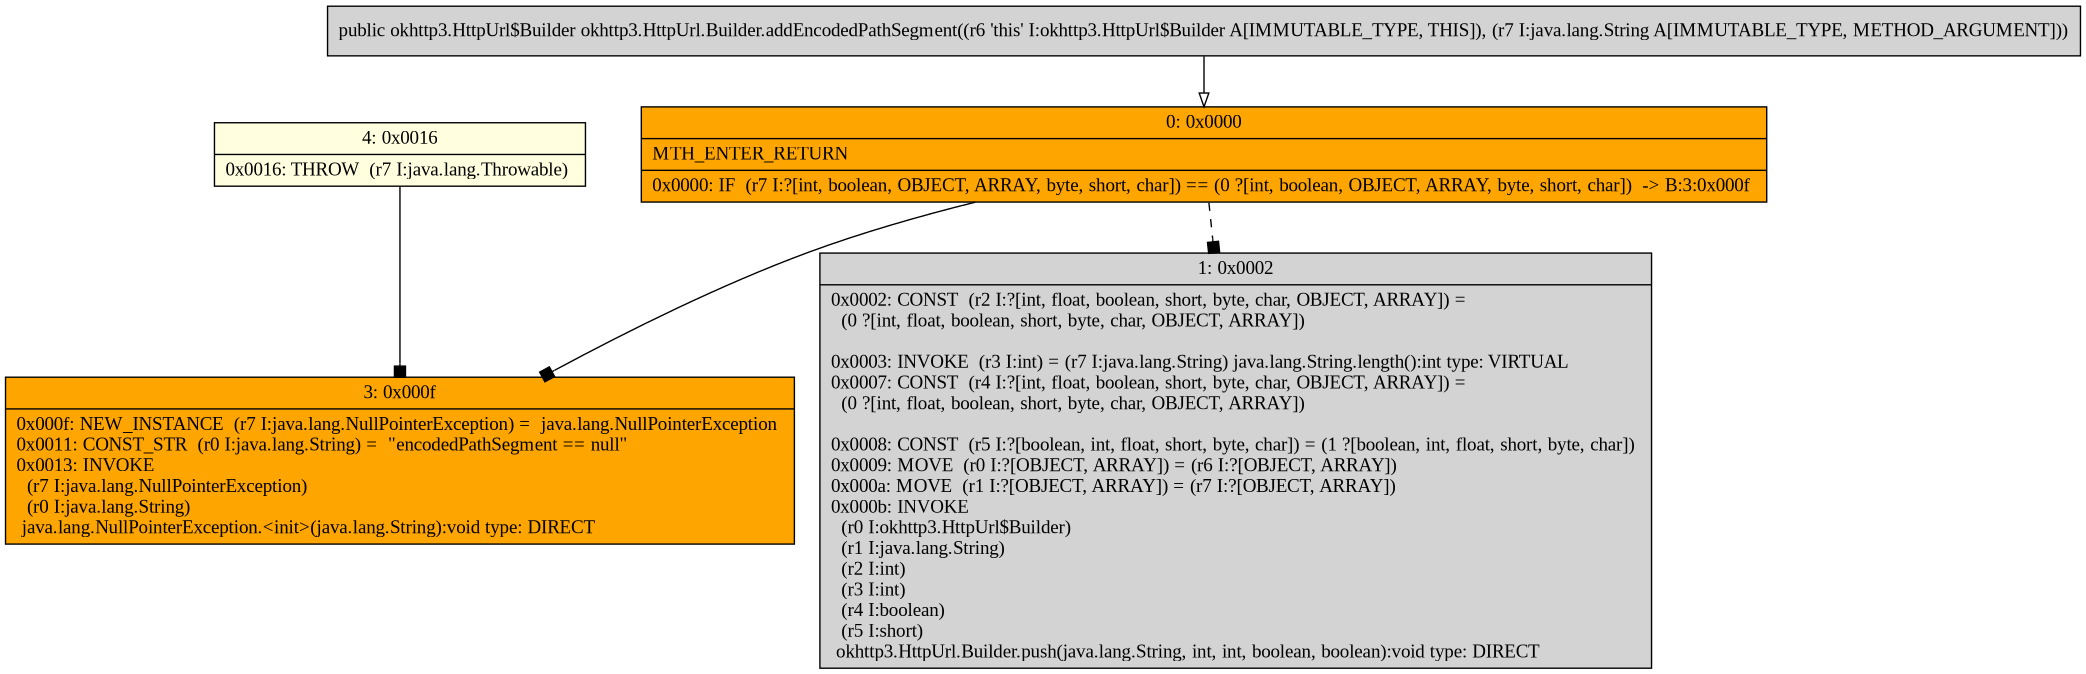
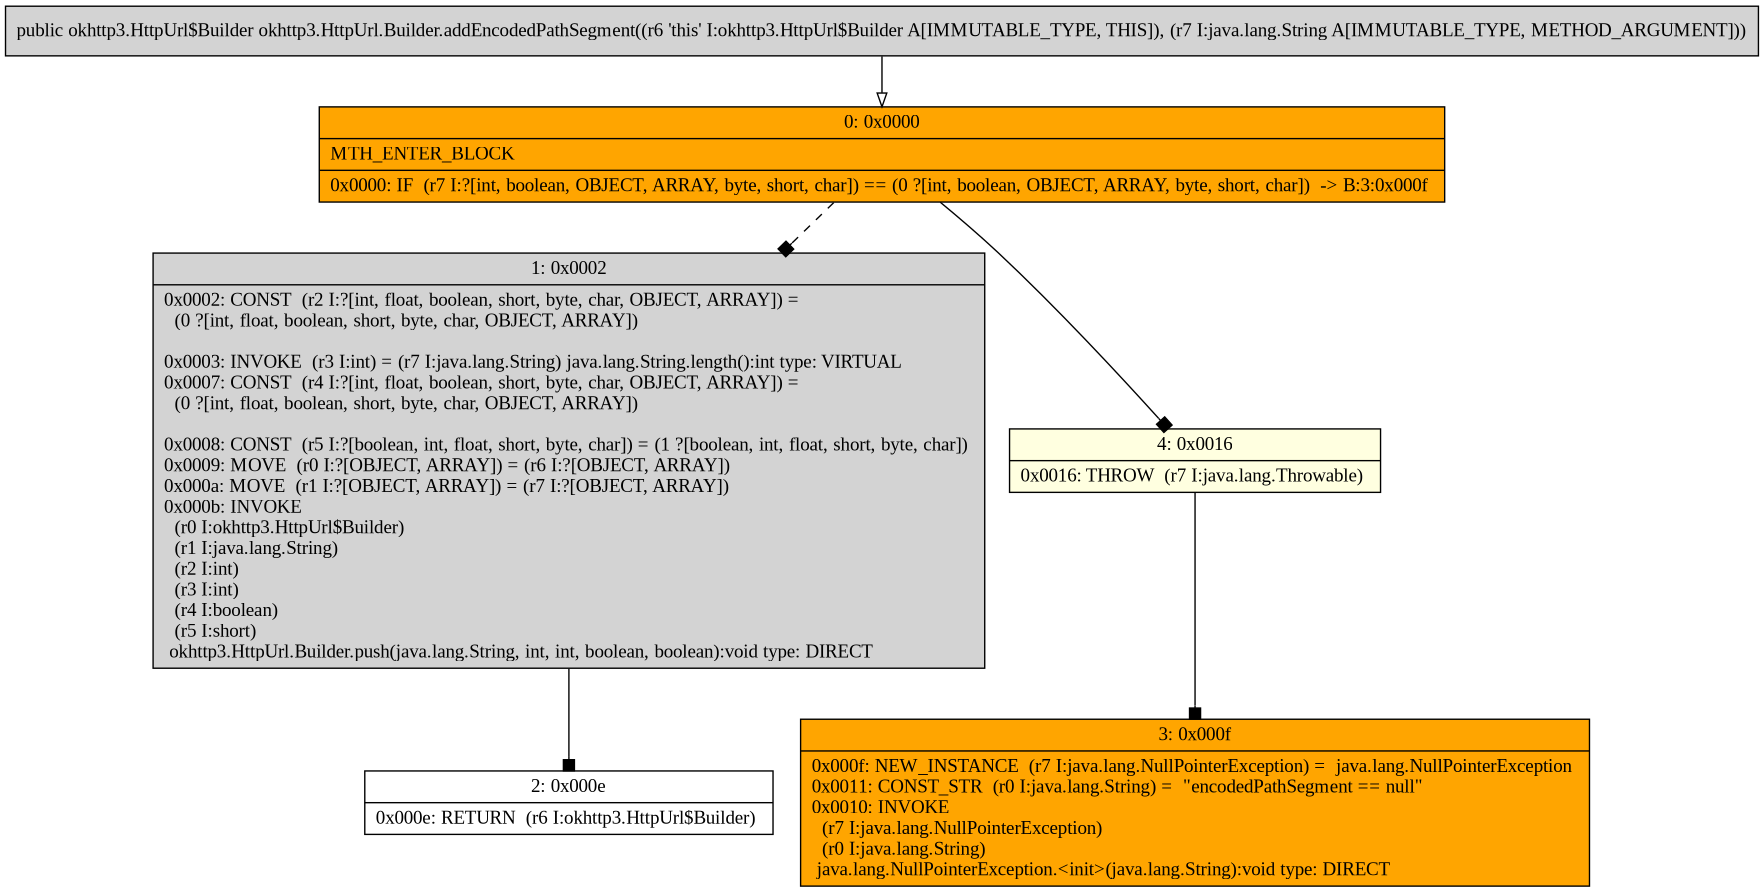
(750, 154) -> (423, 154)
(759, 272) -> (1053, 307)
(91, 465) -> (886, 808)
none -> (569, 803)
